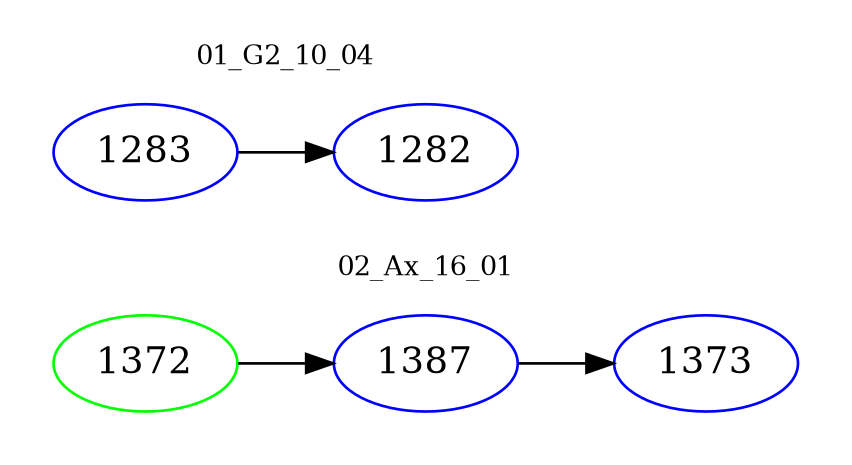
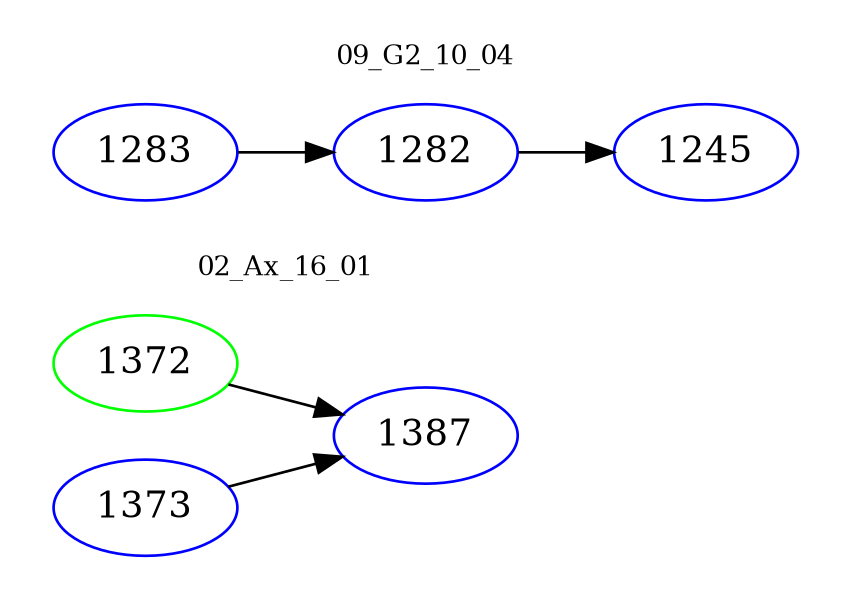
(286, 57) -> (426, 57)
none -> (706, 152)
(552, 363) -> (272, 475)
